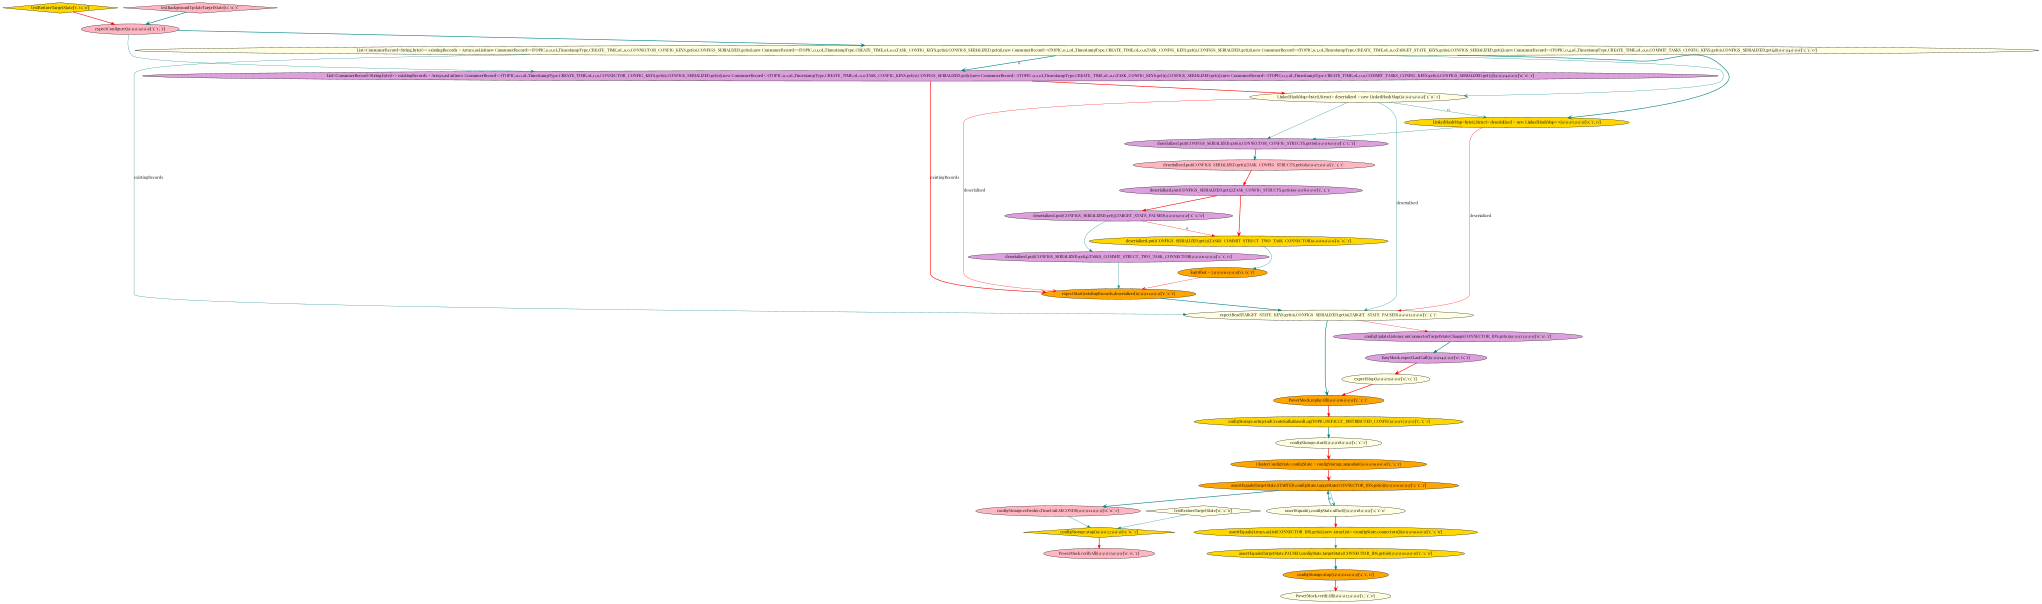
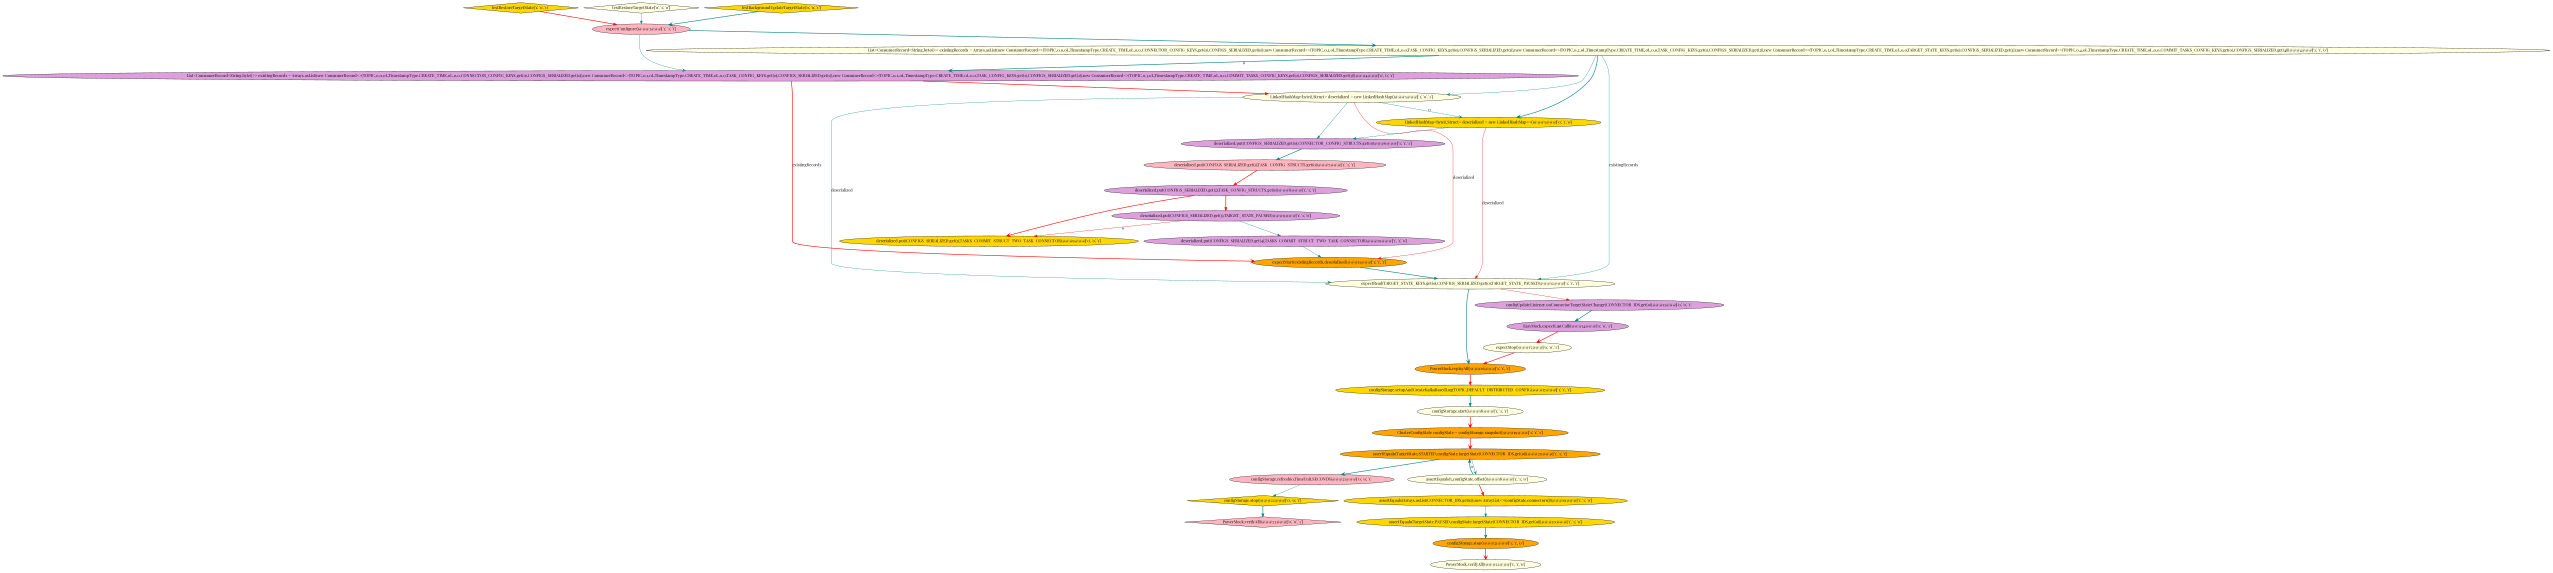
(200, 8) -> (781, 8)
(1223, 273) -> none
(1153, 521) -> (641, 17)
(1099, 541) -> (1263, 510)
(1099, 554) -> (1263, 522)
